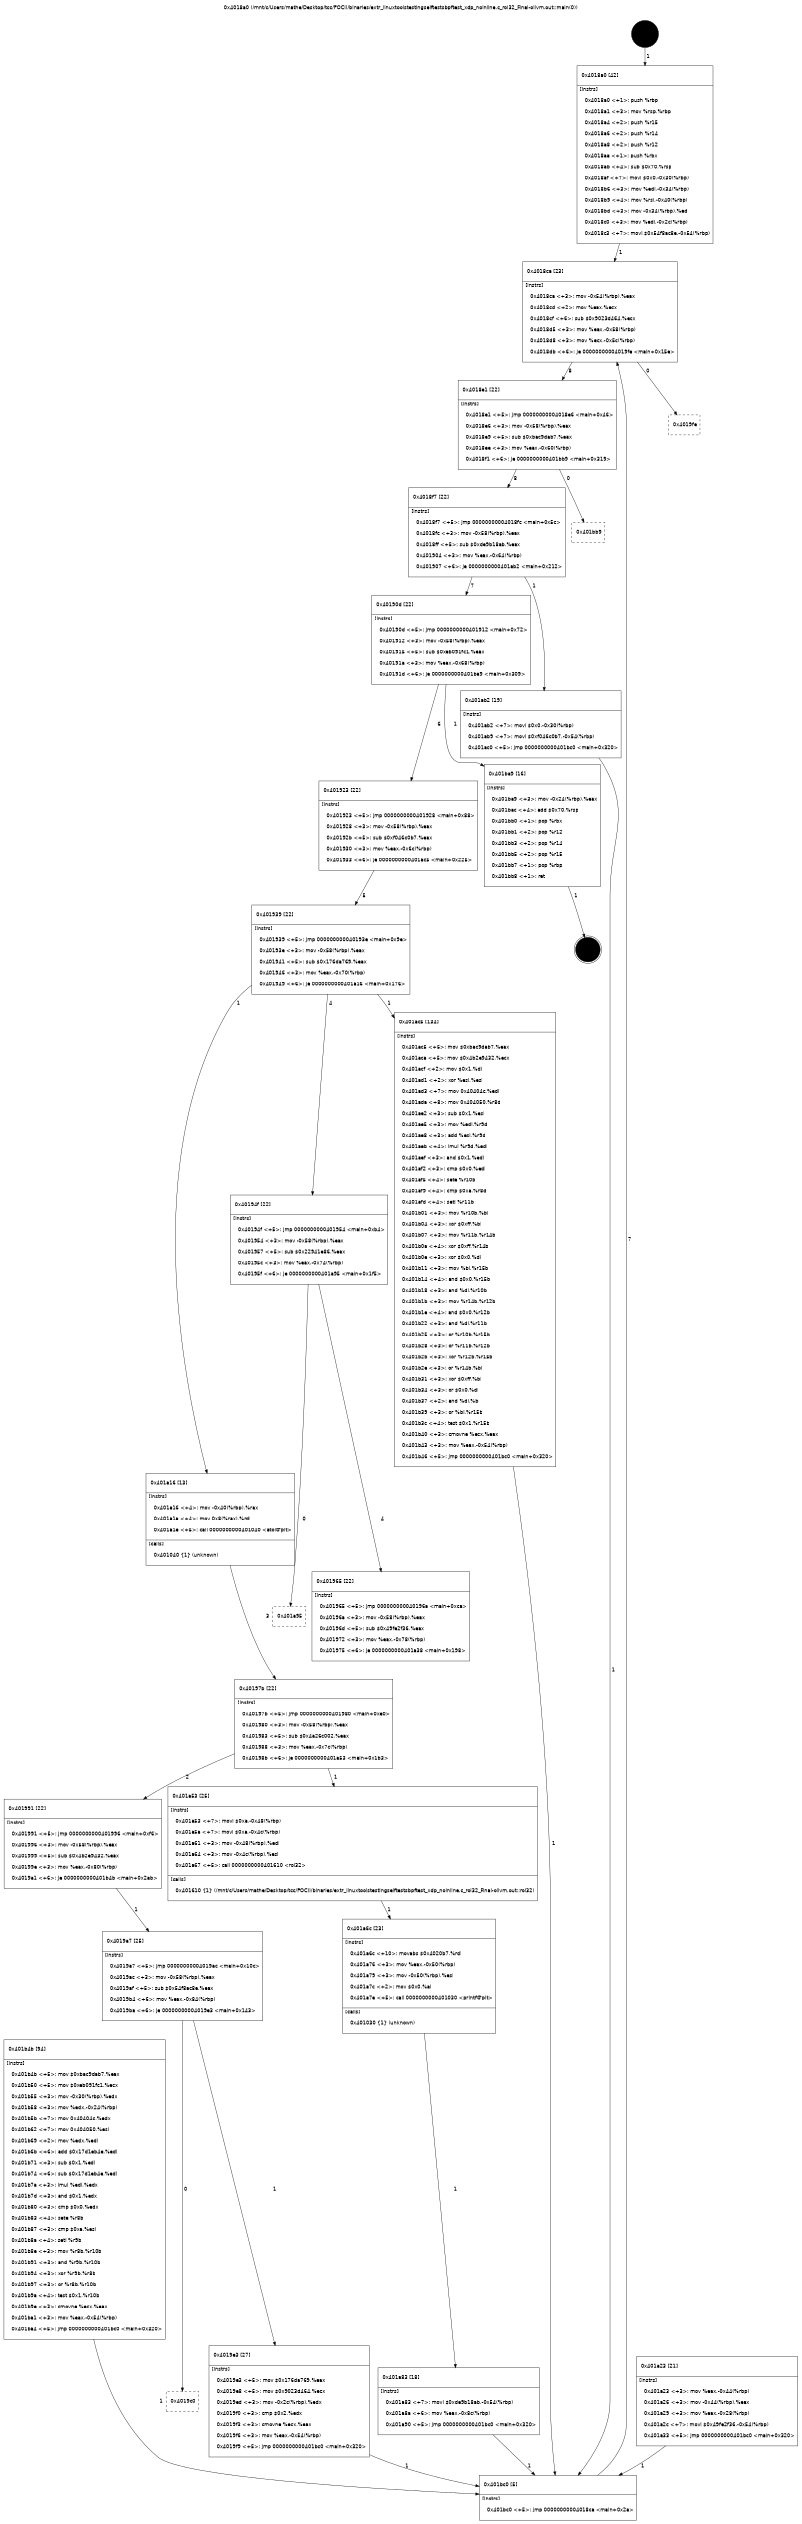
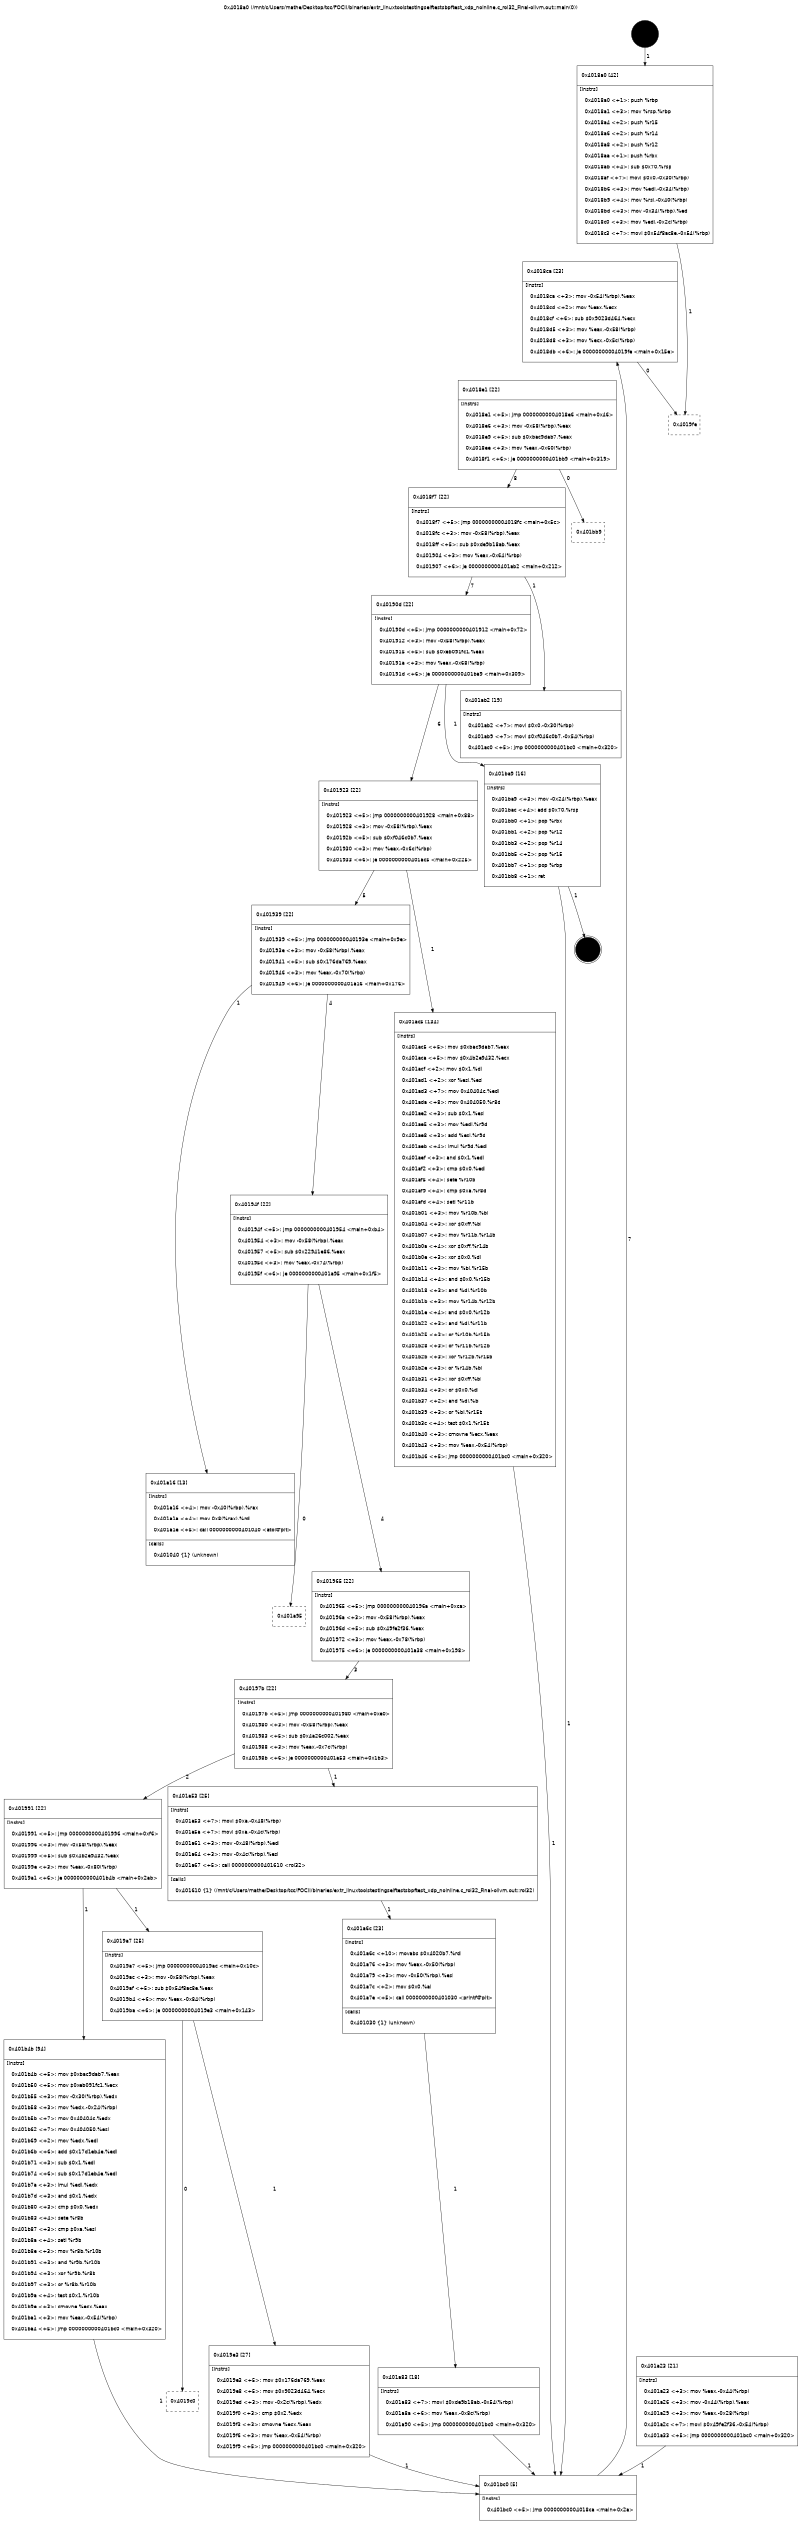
(617, 251) -> (687, 327)
(568, 370) -> none
(385, 1004) -> (419, 939)
(610, 1616) -> (566, 1679)
(248, 1622) -> (353, 1669)
none -> (83, 1962)
